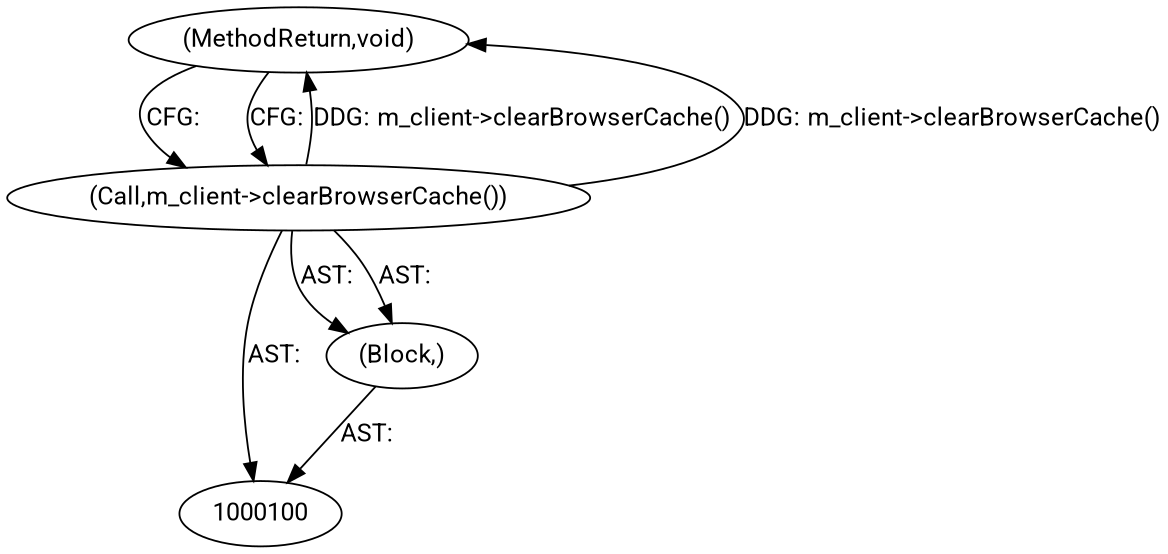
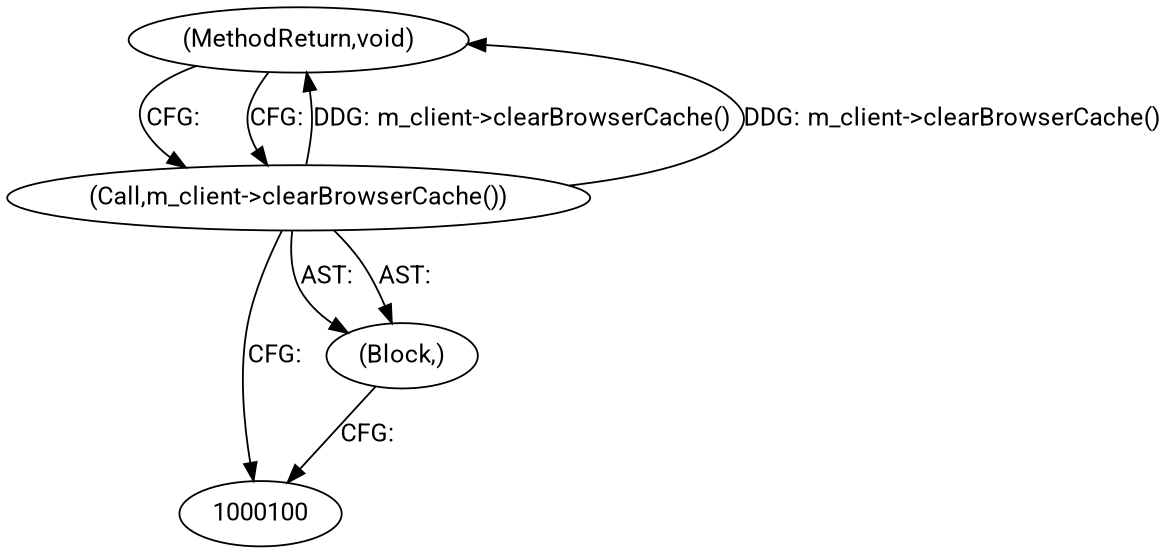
(279, 356) -> (279, 356)
(371, 435) -> (371, 435)
